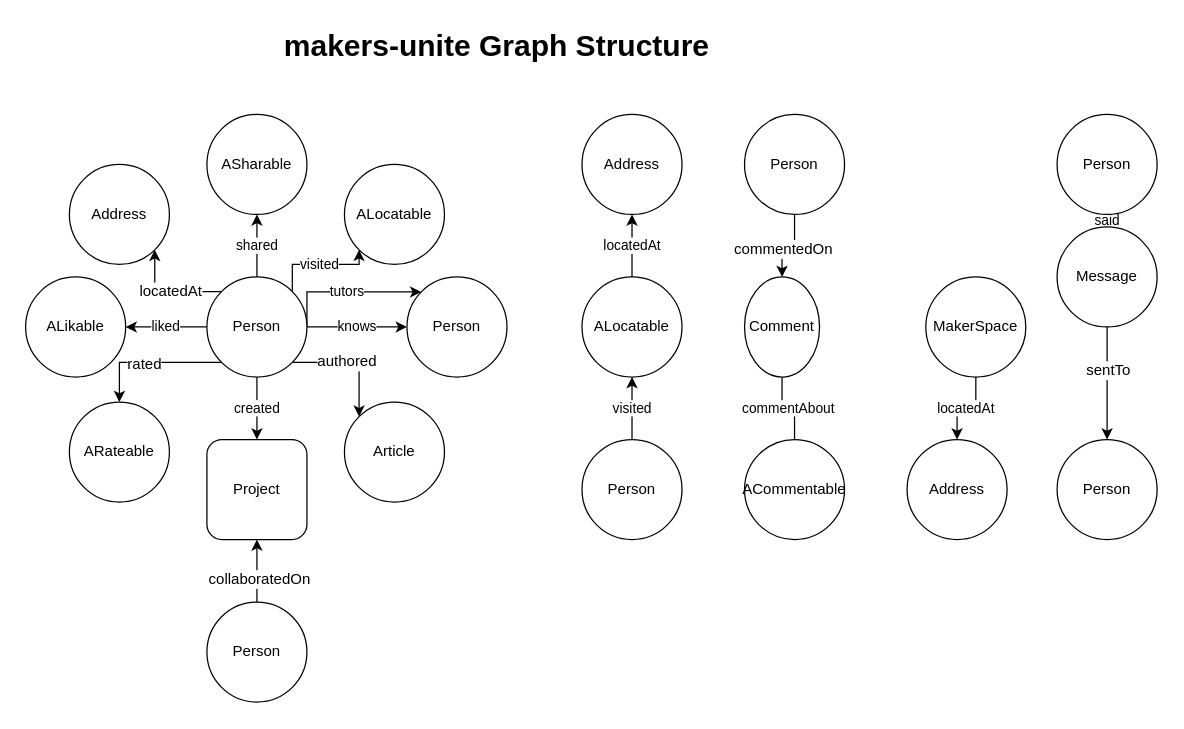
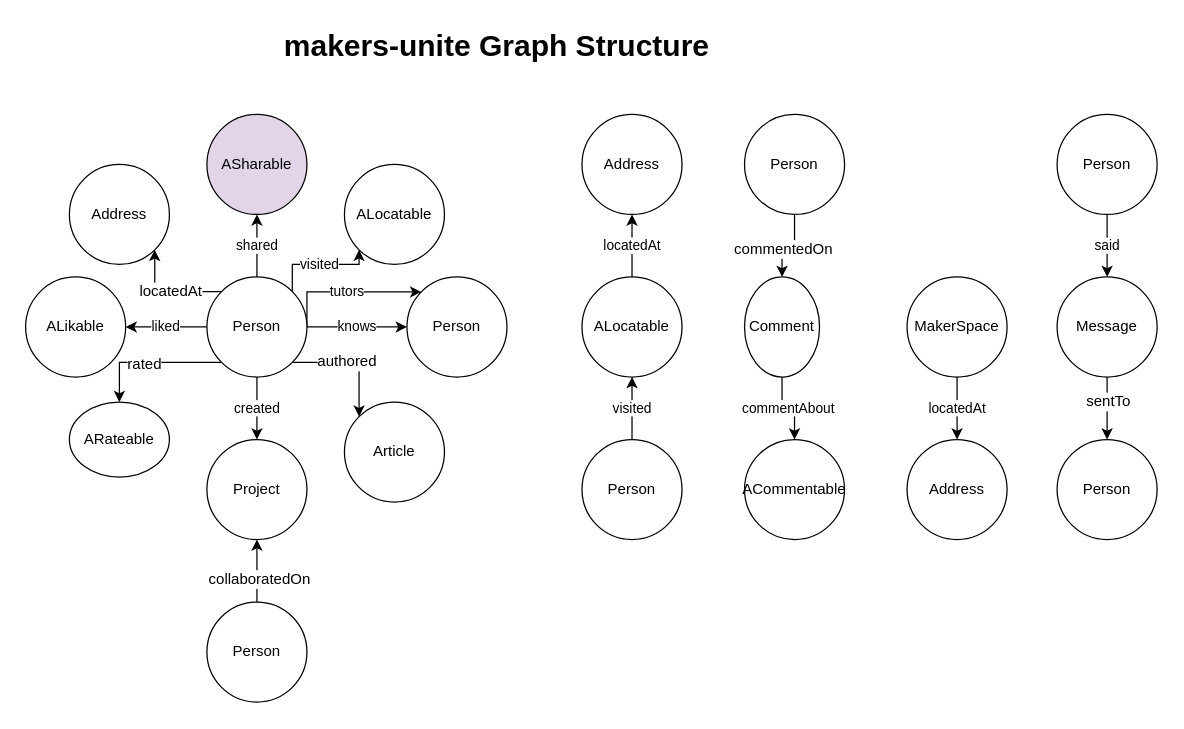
(257, 164) -> (257, 164)
(1107, 277) -> (1107, 327)
(976, 327) -> (957, 327)
(794, 433) -> (794, 429)
(119, 452) -> (119, 439)
(257, 489) -> (257, 489)
